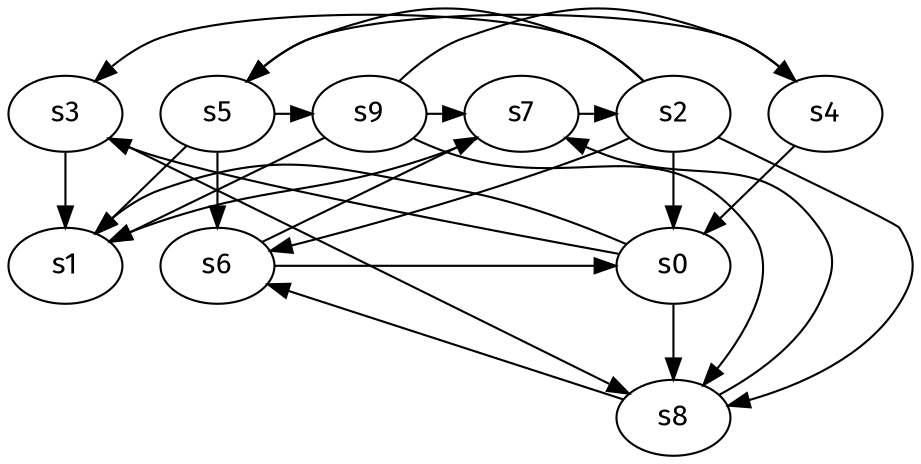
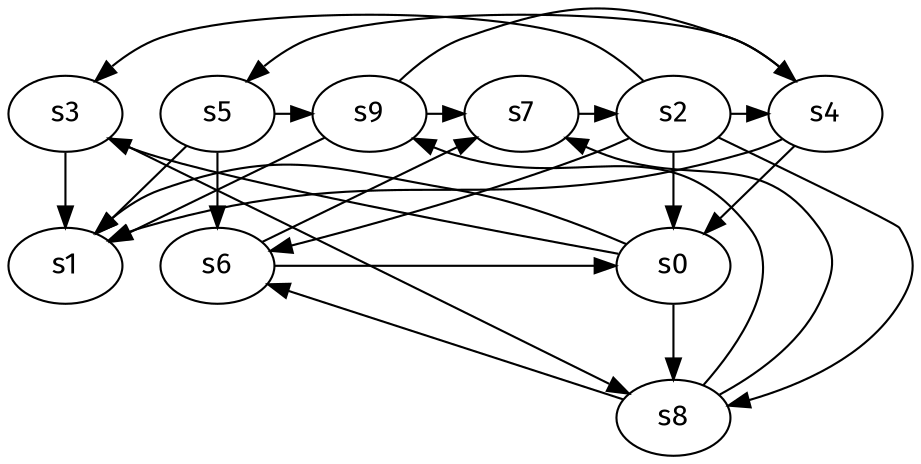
(457, 9) -> (739, 114)
(331, 183) -> (539, 188)
(702, 186) -> (698, 184)
